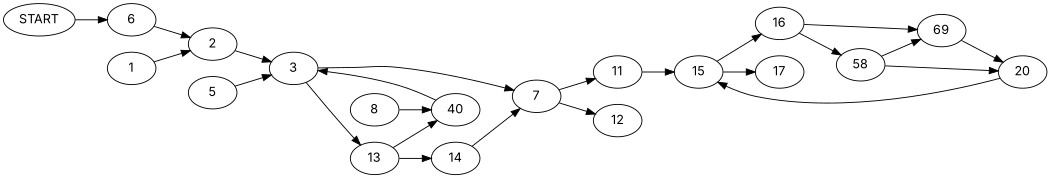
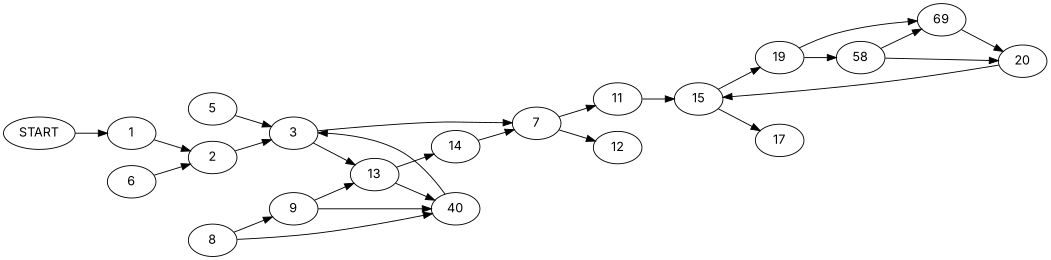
(87, 20) -> (87, 133)
(780, 23) -> (780, 58)
none -> (294, 209)
